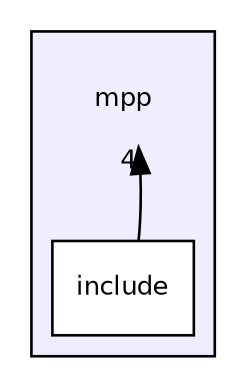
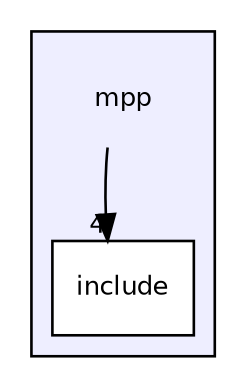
(141, 207) -> (106, 181)
